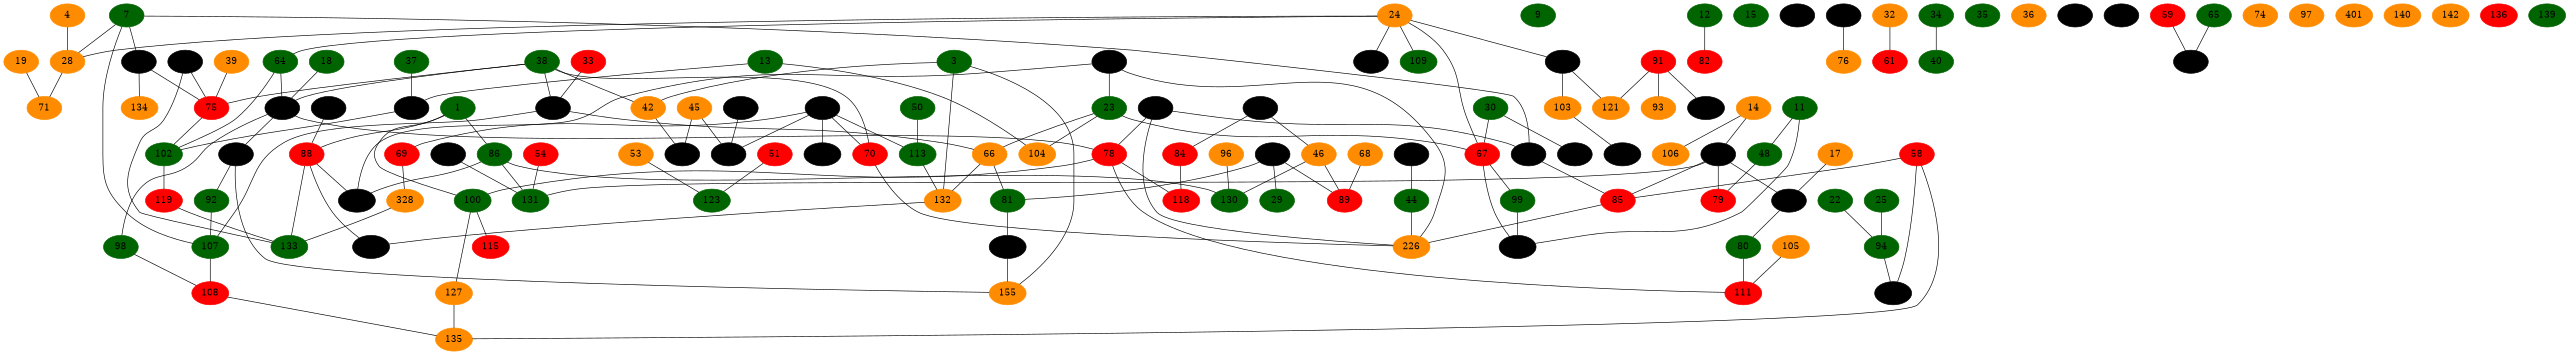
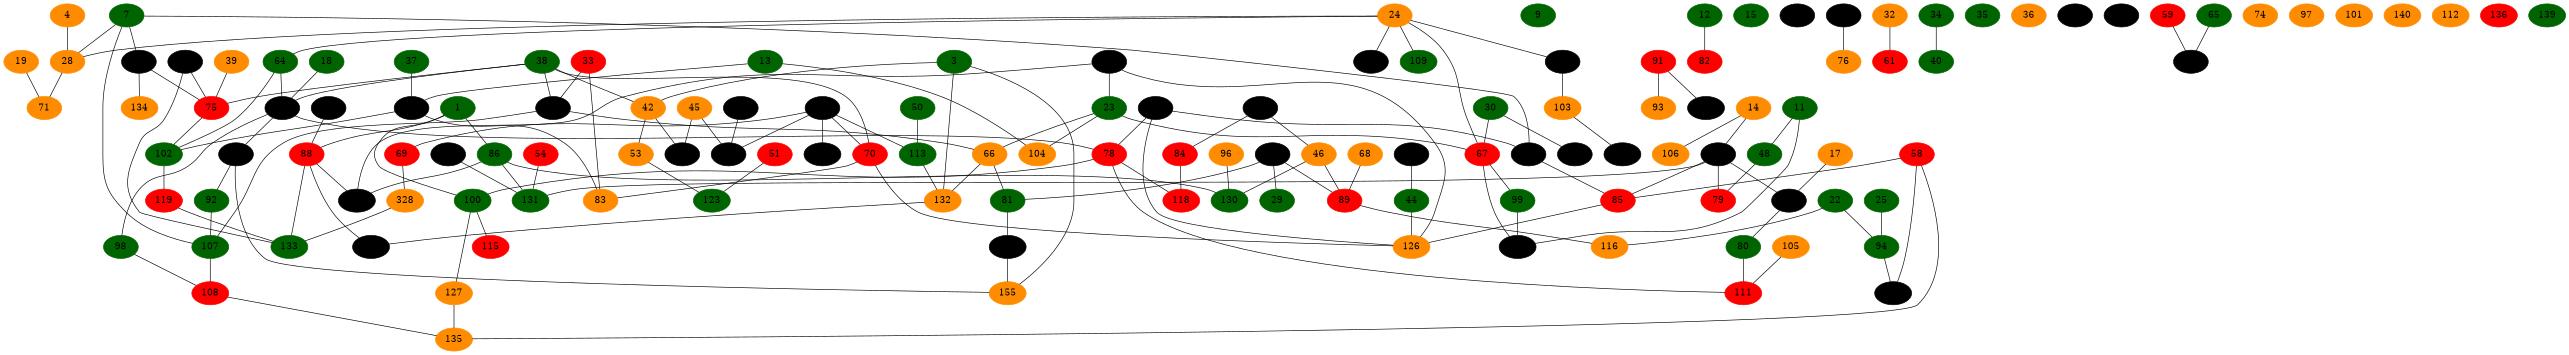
(2354, 15) -> (2354, 15)
(2451, 15) -> (2451, 15)
(1611, 108) -> none
none -> (642, 131)
none -> (601, 201)
(1412, 247) -> (1412, 247)
none -> (1610, 247)
